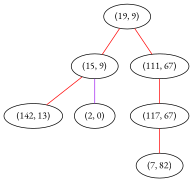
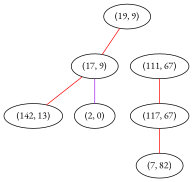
(143, 41) -> none
(95, 66) -> (95, 66)
